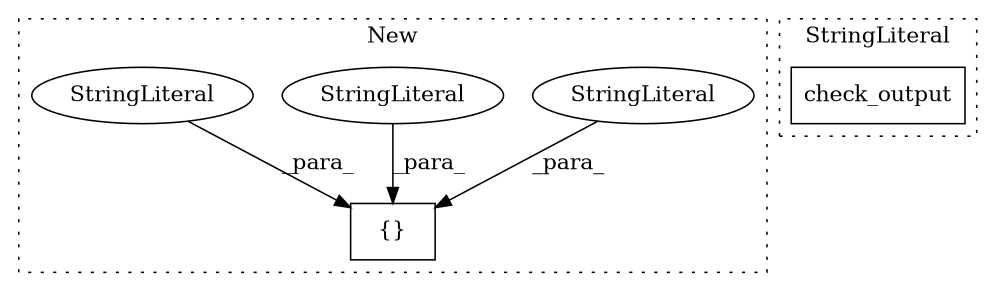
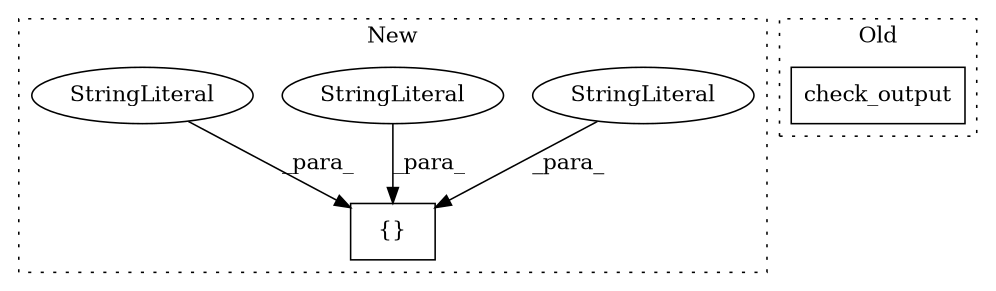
(878, 37) -> (878, 37)
